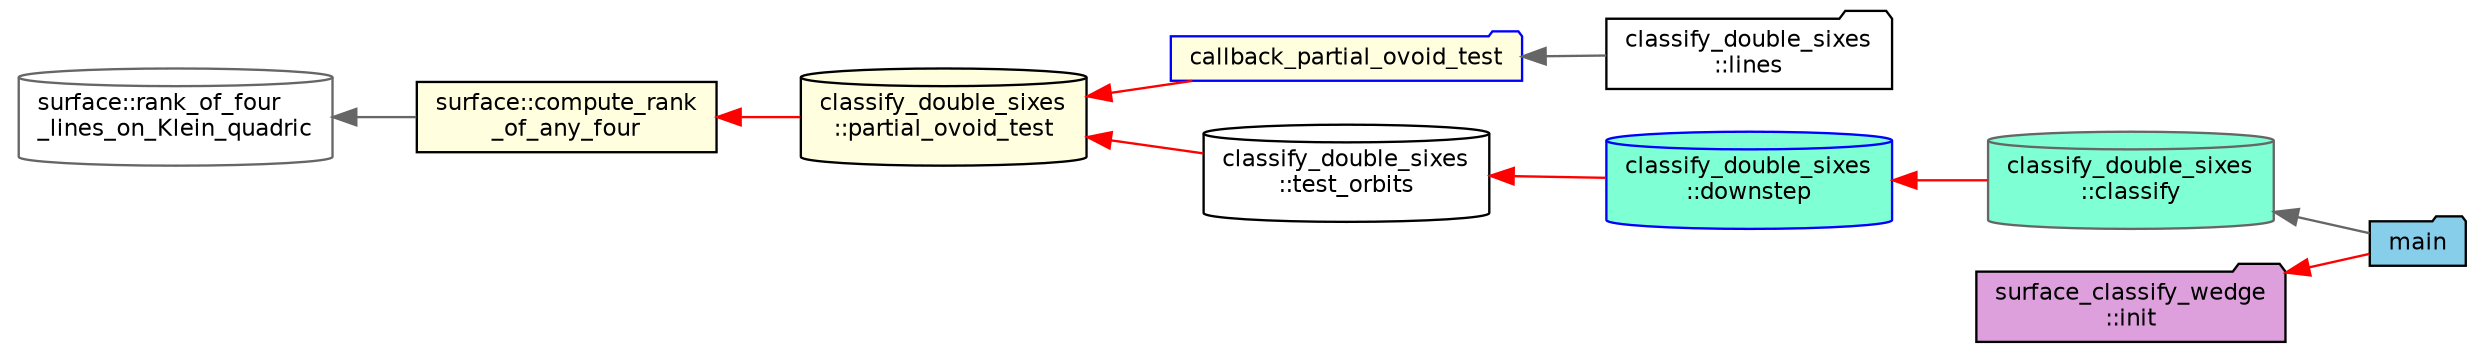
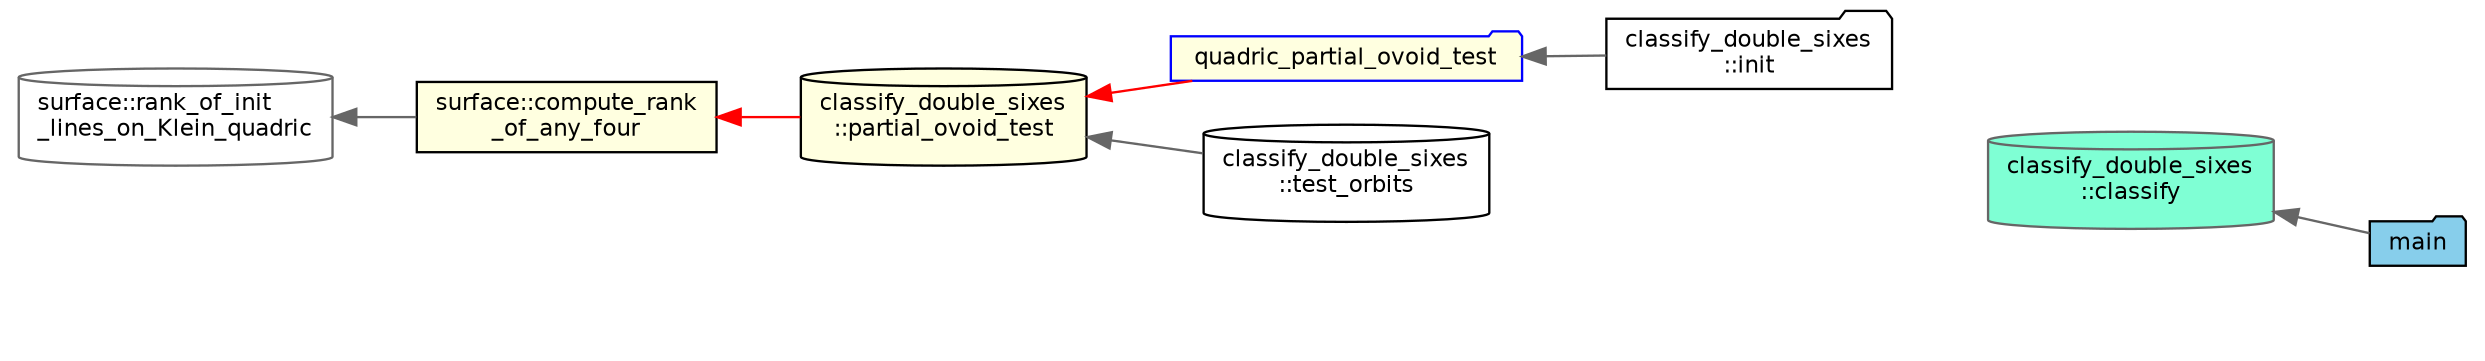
(1749, 54) -> (1749, 54)
(1346, 59) -> (1346, 59)
(176, 117) -> (176, 117)
(1157, 147) -> (1157, 147)
(1749, 180) -> none
(2131, 307) -> none
